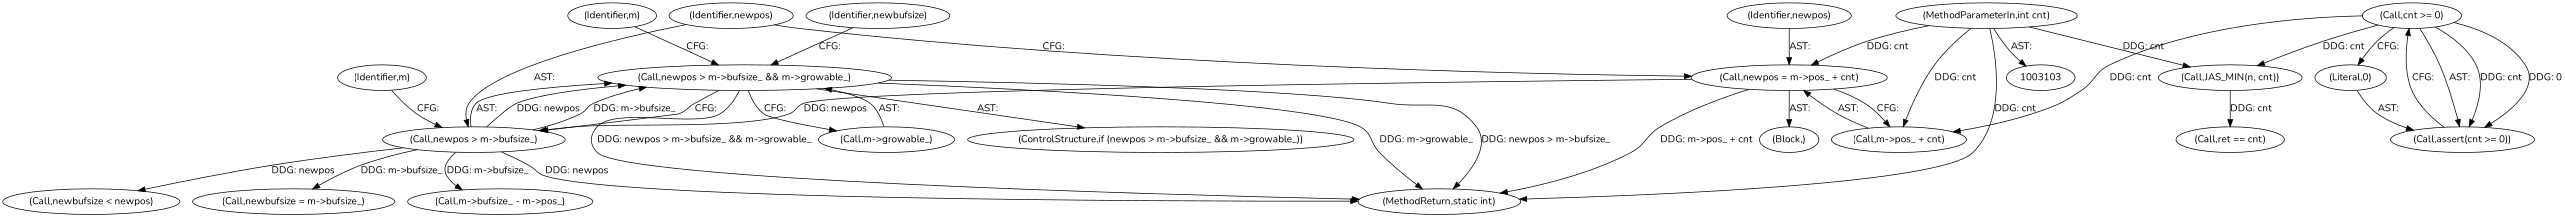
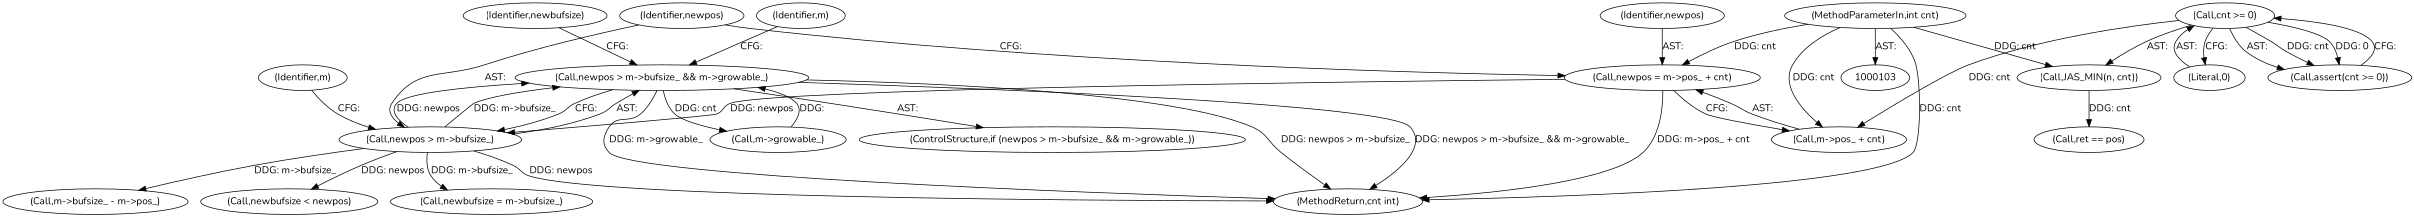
(2344, 47) -> (2159, 47)
(2041, 78) -> (1875, 78)
(776, 109) -> (696, 109)
(891, 109) -> (813, 109)
(2378, 114) -> (2174, 49)
(1789, 140) -> none
(2230, 140) -> (2089, 140)
(1439, 202) -> (1348, 202)
